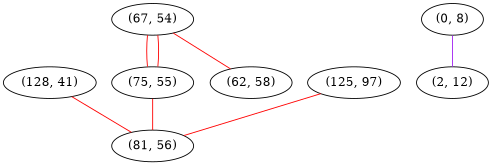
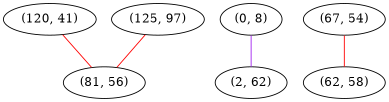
(50, 83) -> (50, 19)
(153, 83) -> none
(452, 83) -> (251, 83)
